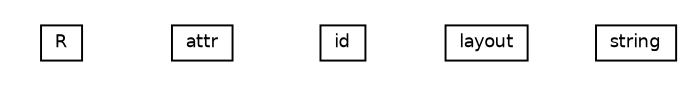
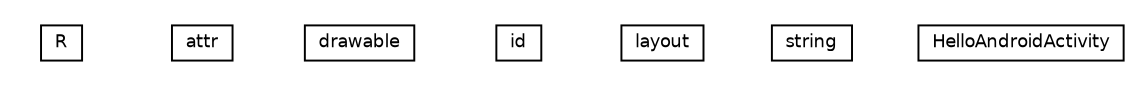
none -> (360, 43)
none -> (1020, 43)
